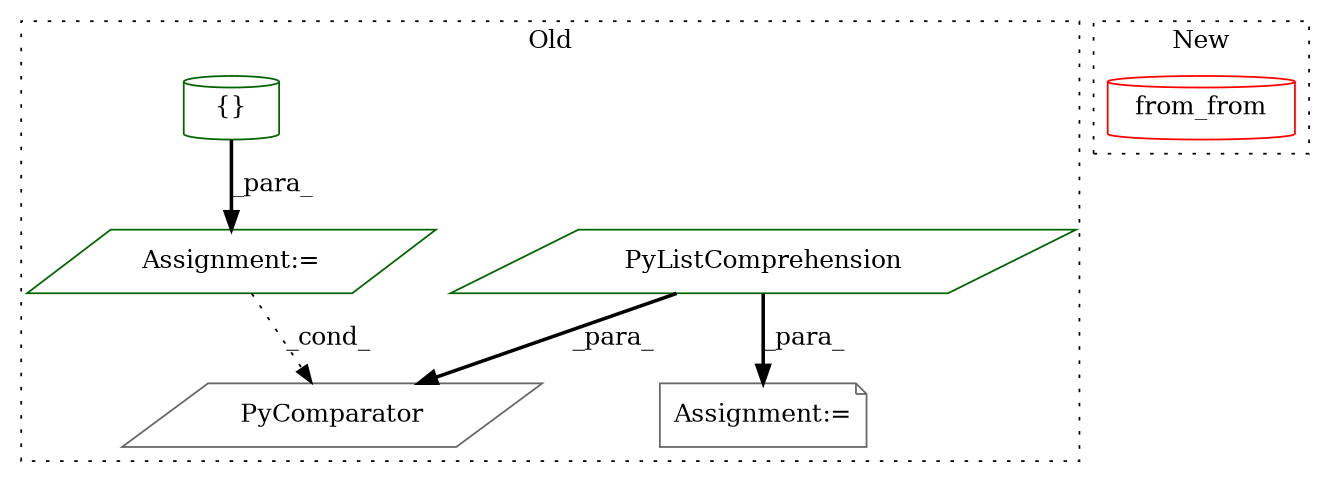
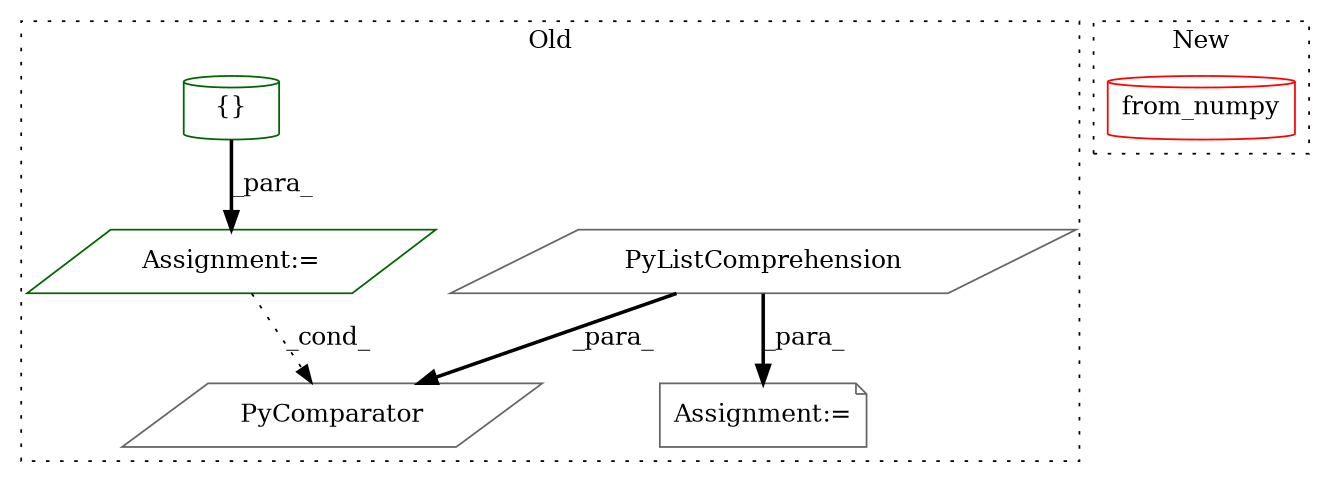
(1201, 108) -> (1201, 108)
(763, 261) -> (763, 261)
